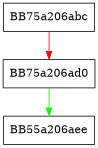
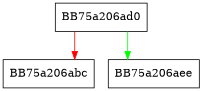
(49, 41) -> (75, 41)
(49, 130) -> (154, 74)
